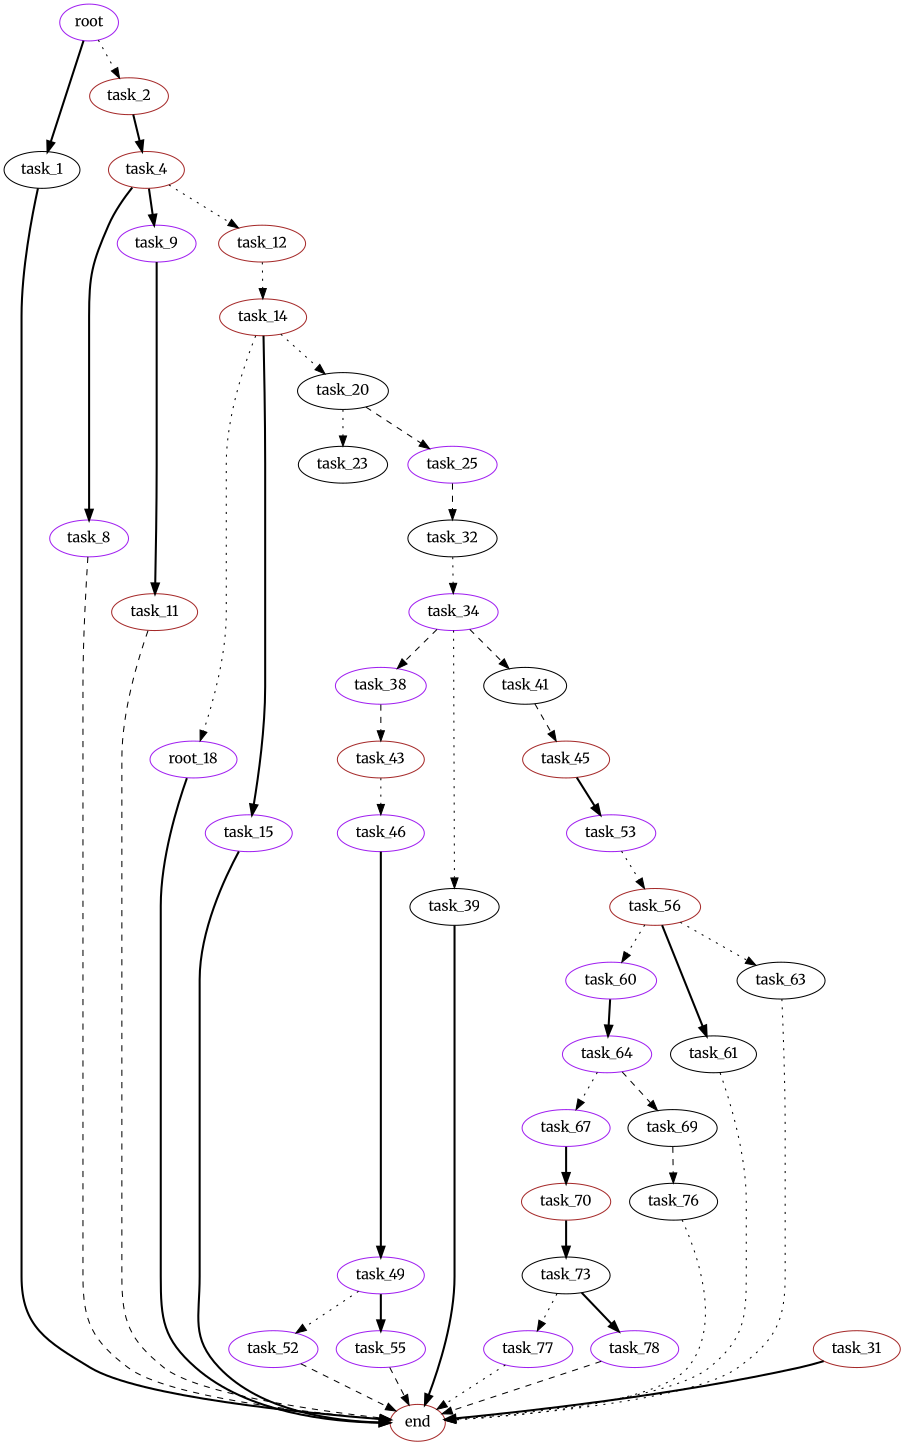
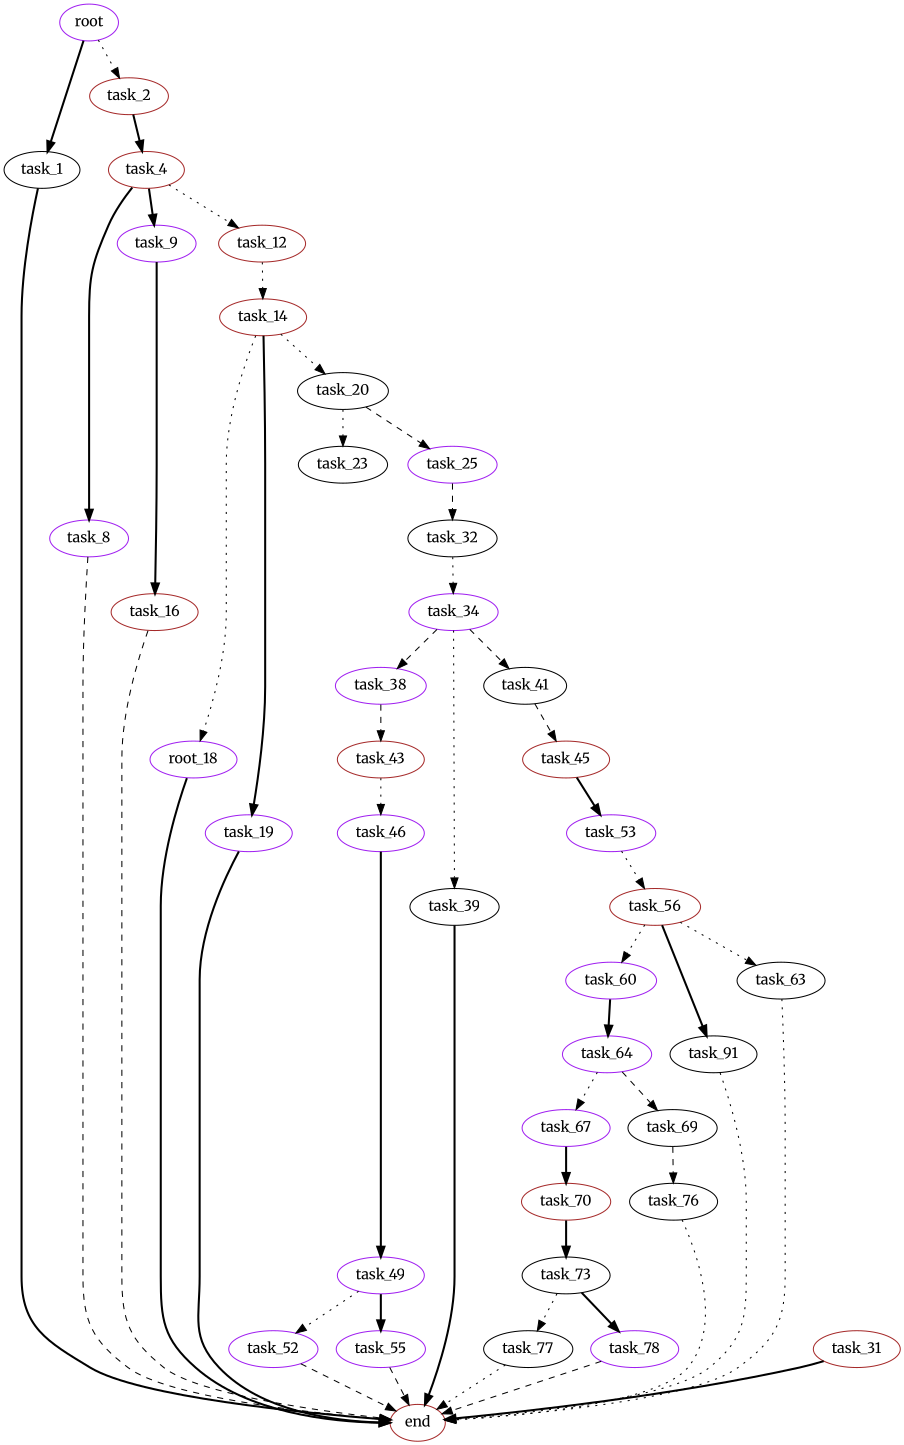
(155, 612) -> (155, 612)
(249, 833) -> (249, 833)
(714, 1054) -> (714, 1054)
(528, 1349) -> (528, 1349)
